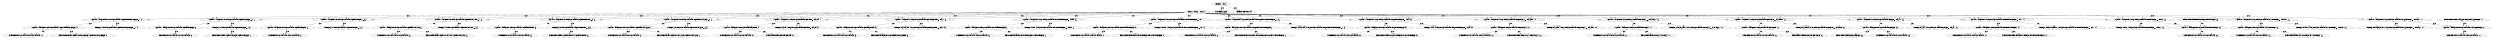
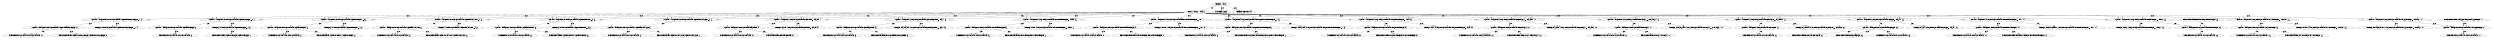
none -> (1210, 8)
(687, 28) -> none
(570, 31) -> (541, 32)
(1783, 32) -> (1844, 32)
none -> (336, 36)
